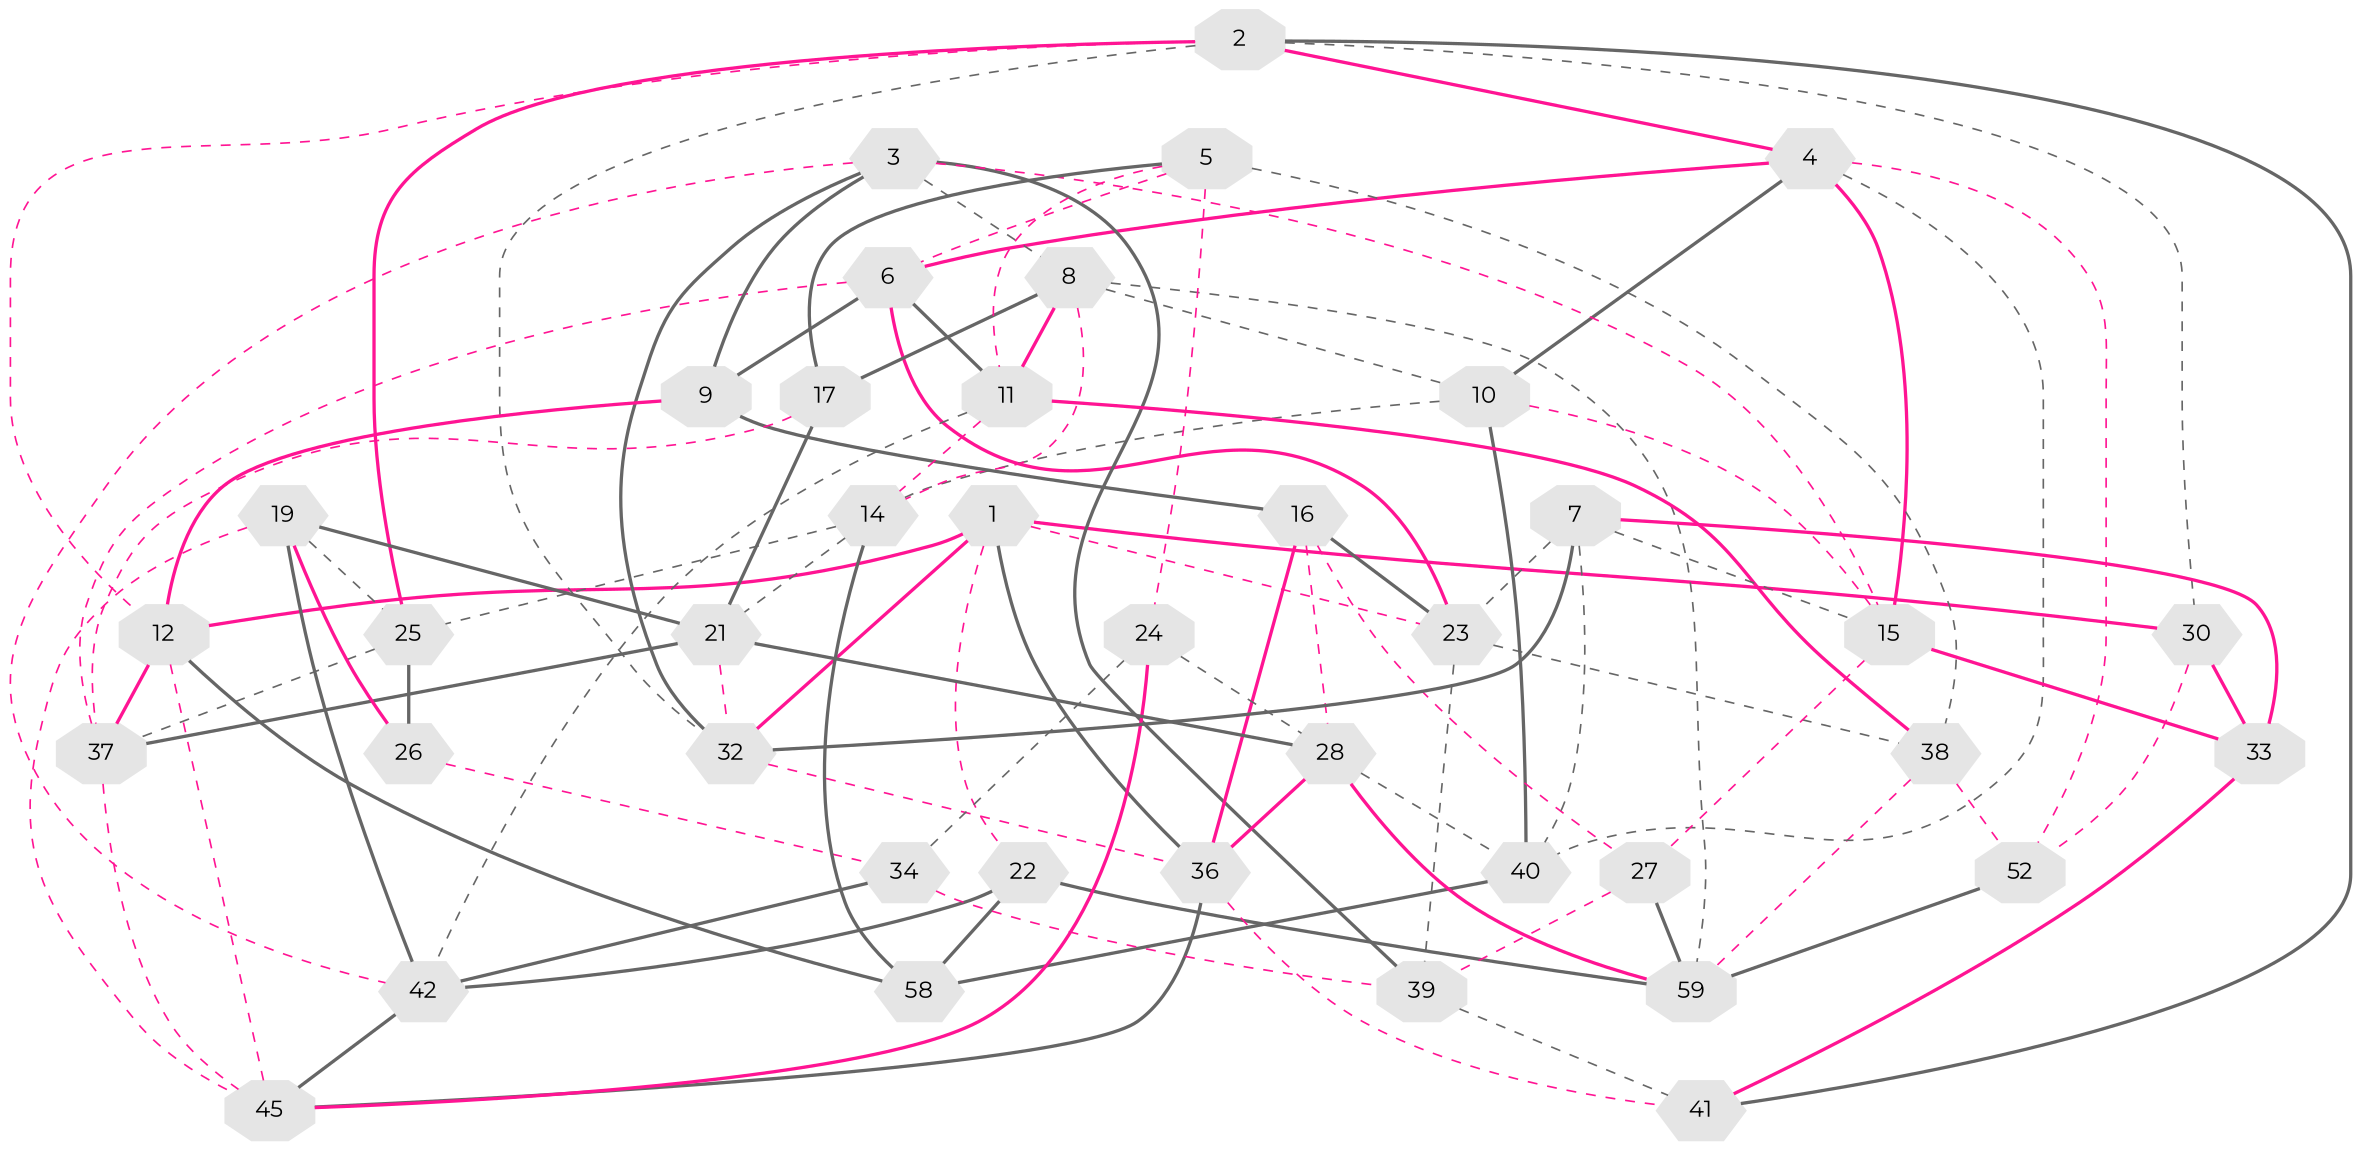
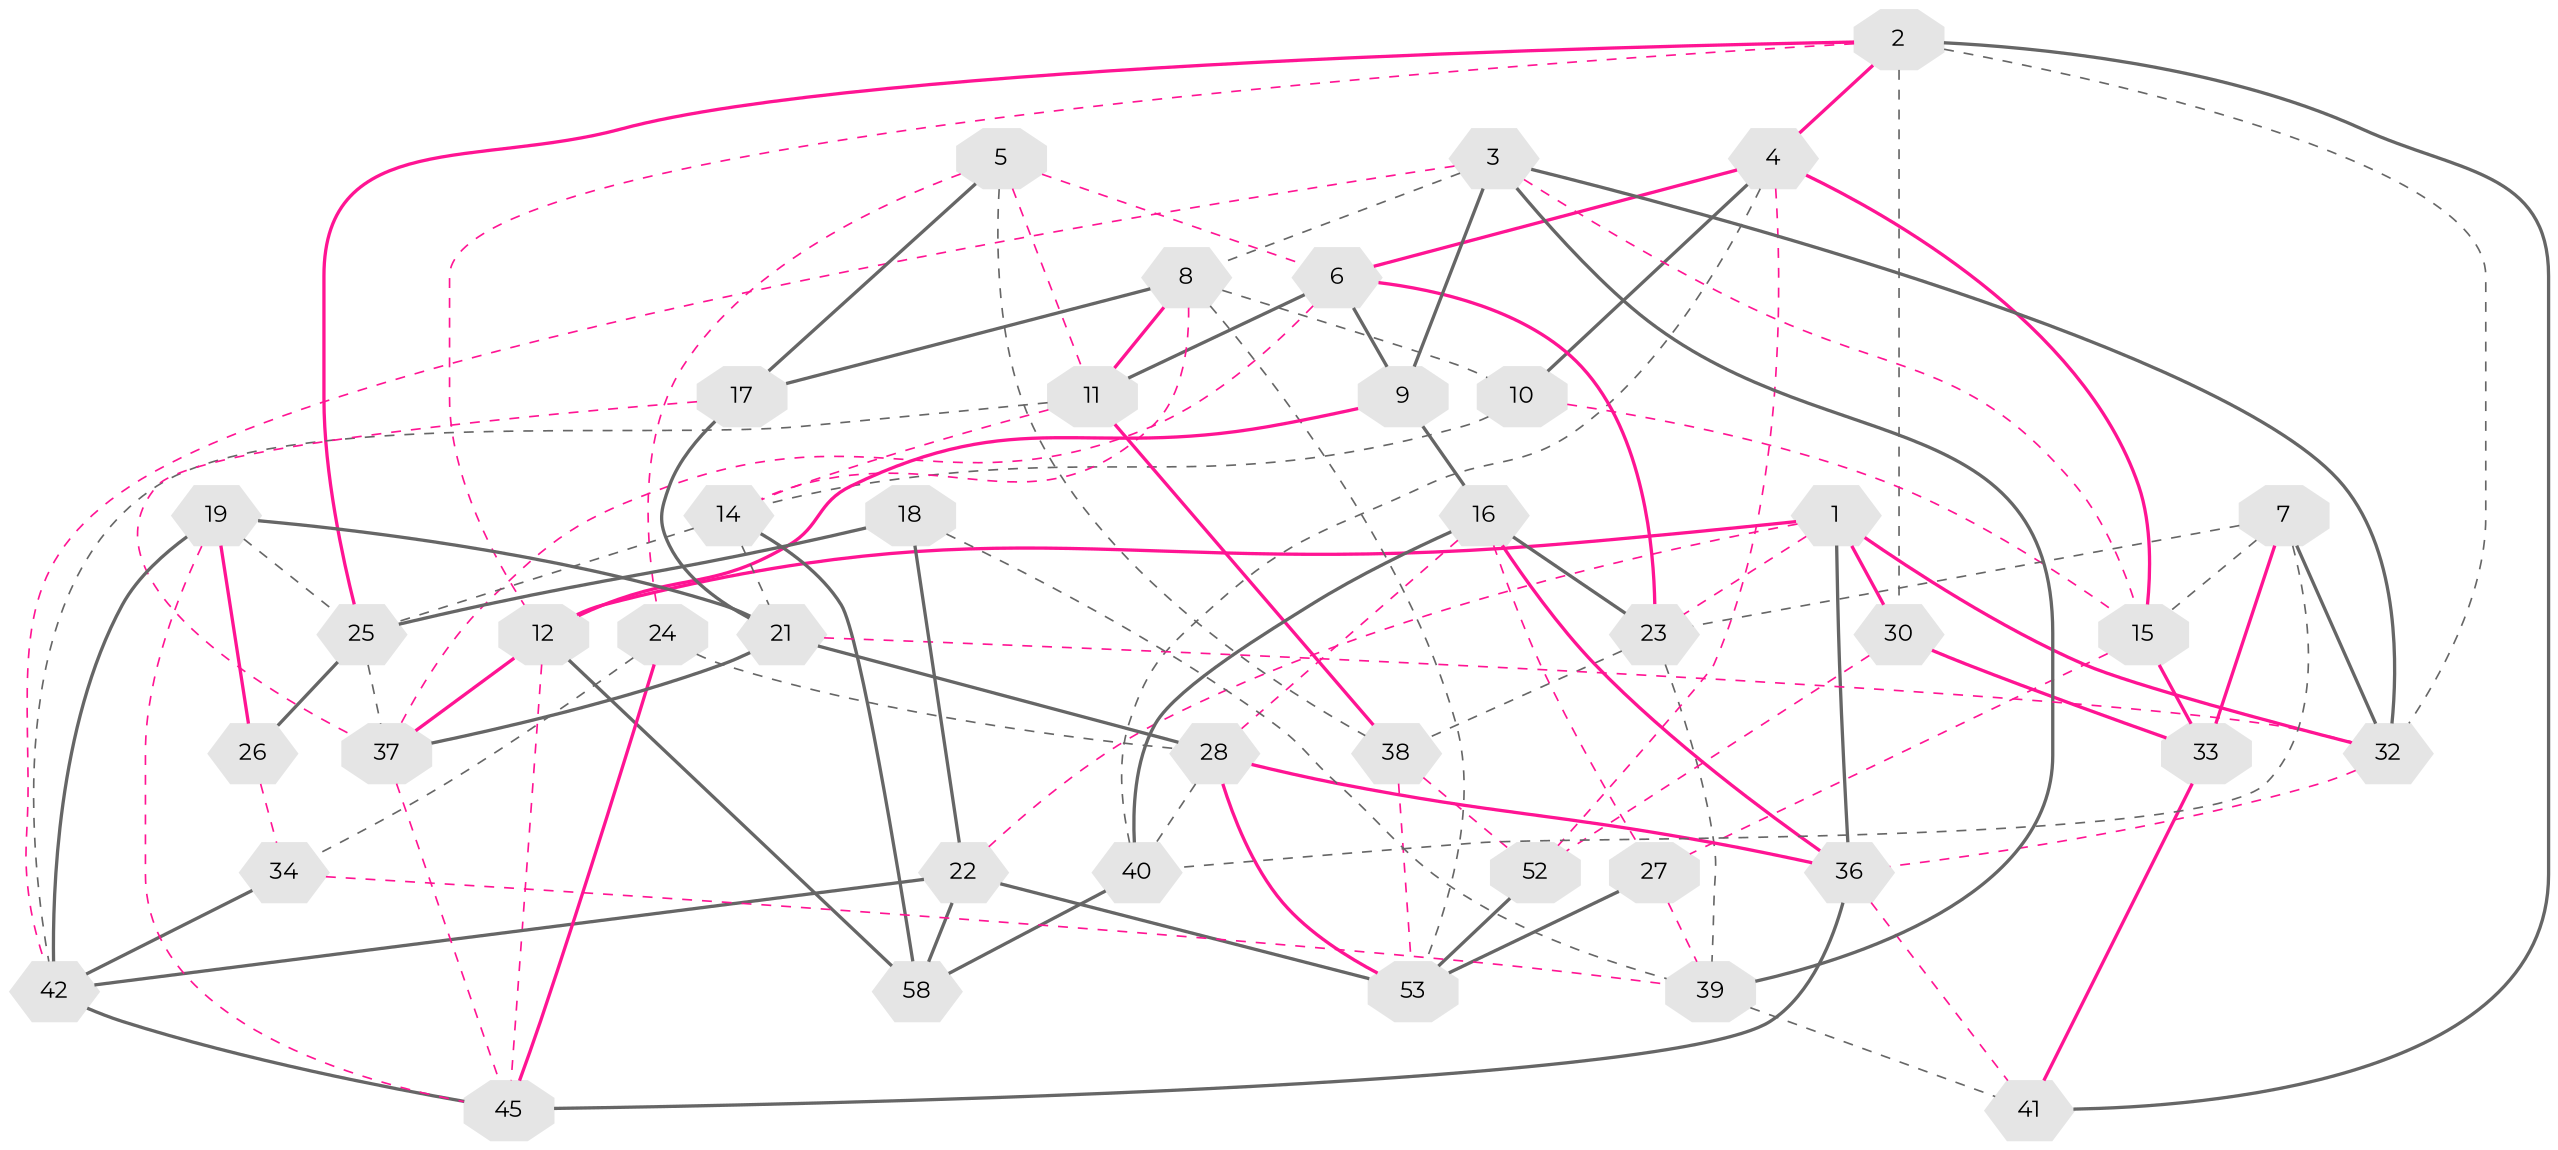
none -> (911, 516)
(1518, 634) -> (1253, 641)
(1691, 992) -> (1413, 992)
